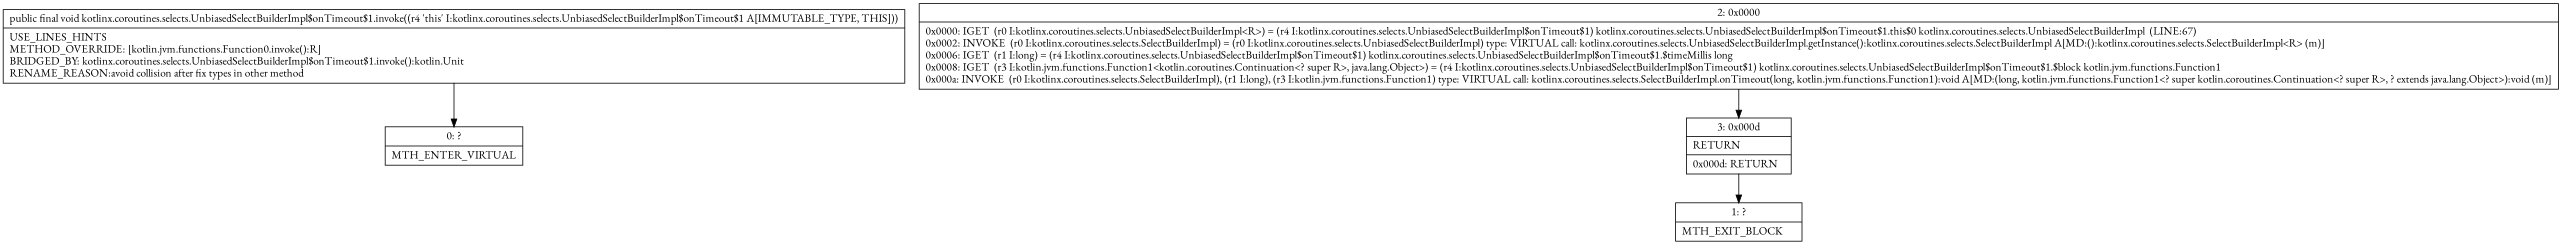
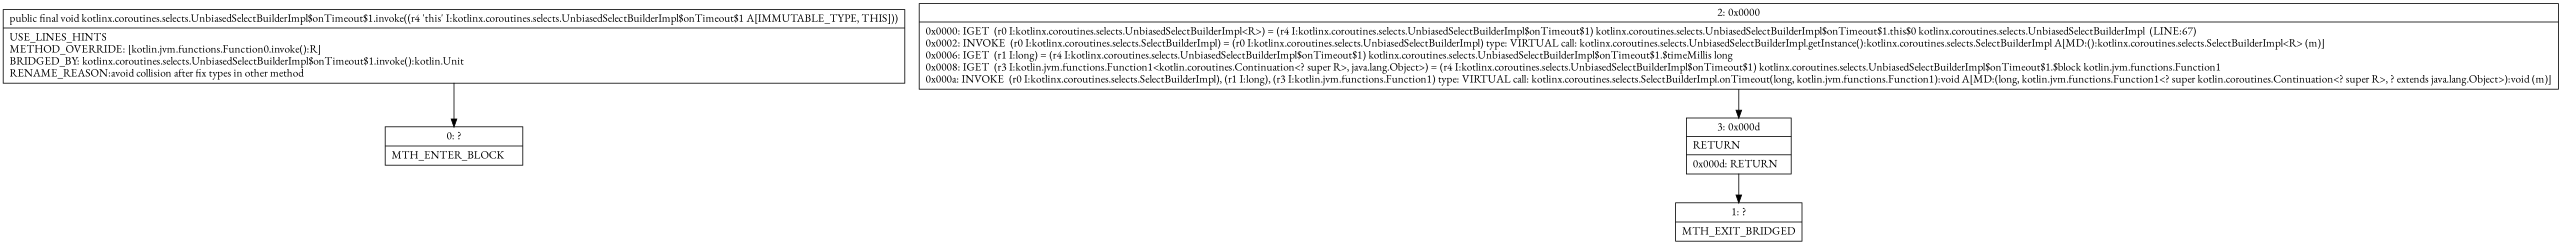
(454, 155) -> (448, 155)
(1733, 231) -> (1739, 231)
